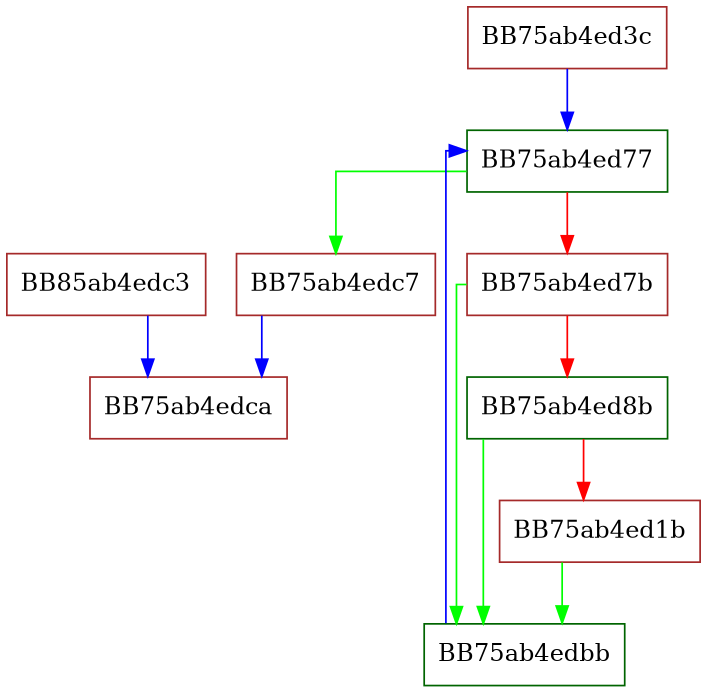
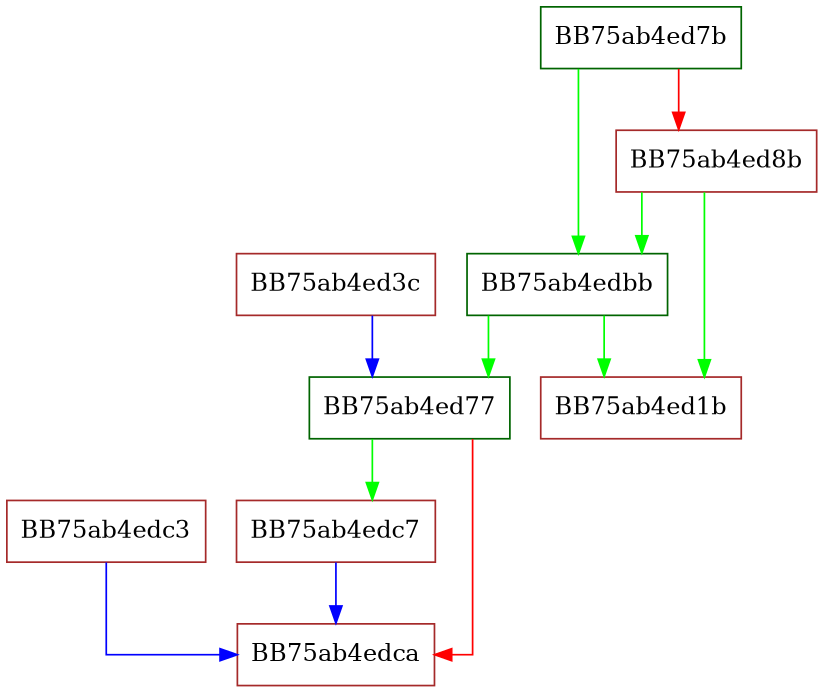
(567, 214) -> (473, 557)
(106, 285) -> (106, 531)
(567, 285) -> (641, 38)
(446, 385) -> (488, 337)
(567, 408) -> (716, 161)
(584, 461) -> (704, 276)
(562, 584) -> (604, 337)
